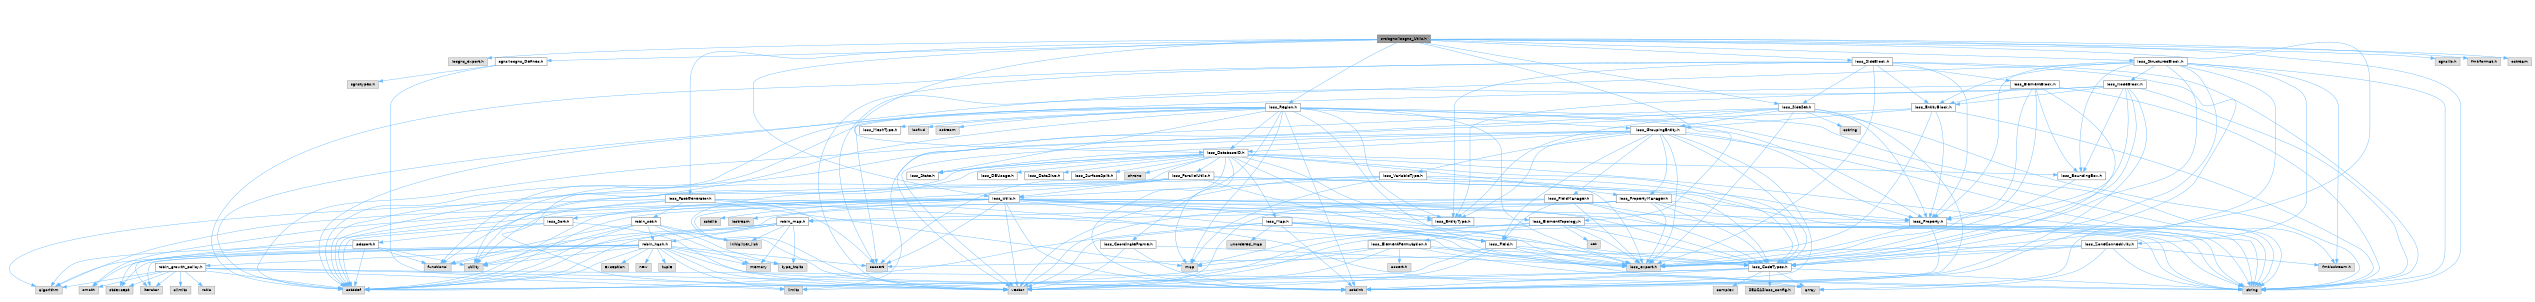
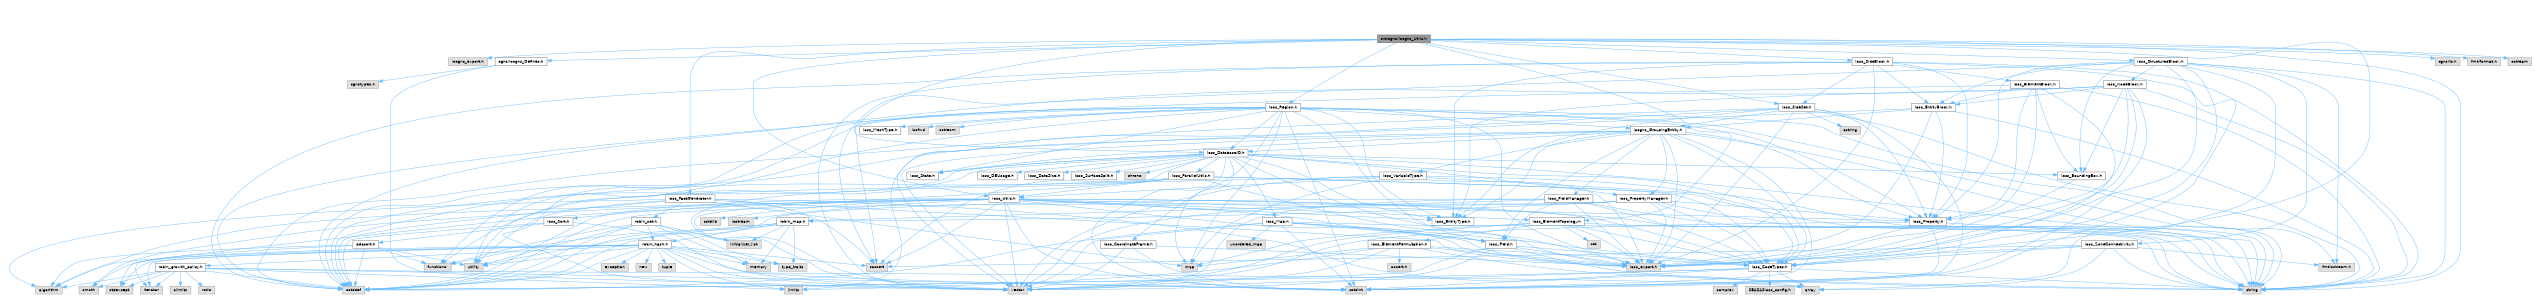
(1658, 130) -> (1658, 130)
